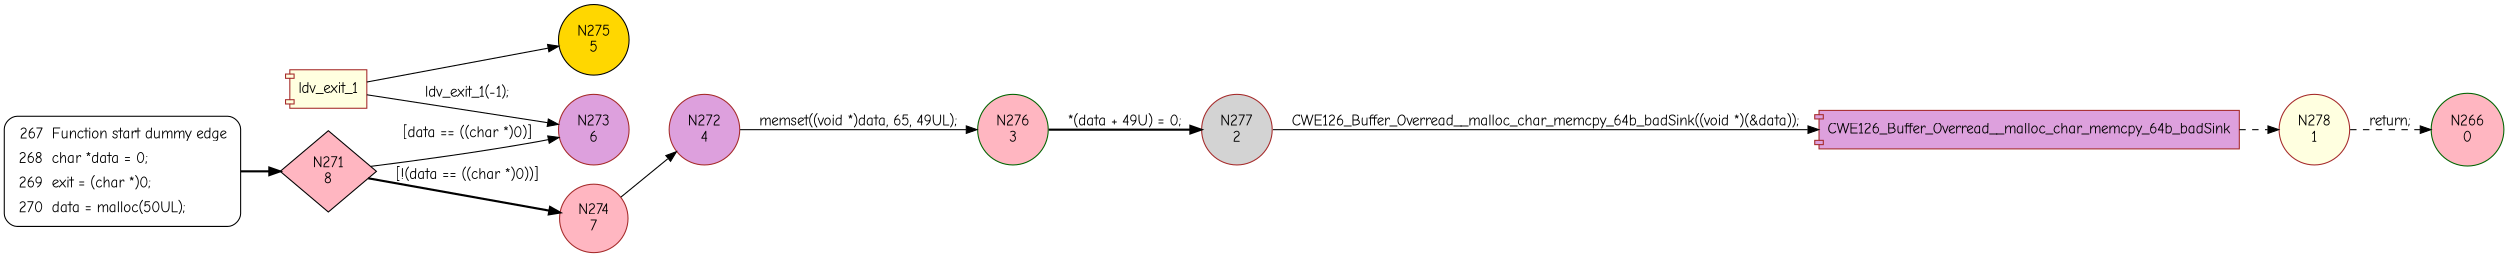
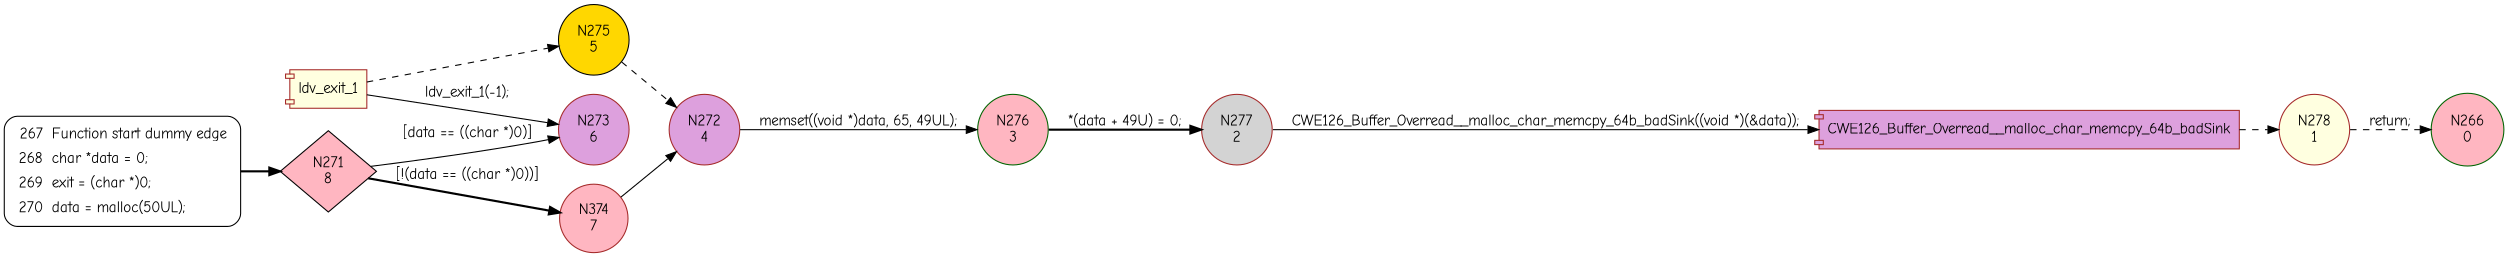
(457, 65) -> (457, 65)
none -> (645, 81)
(594, 218) -> (594, 218)
